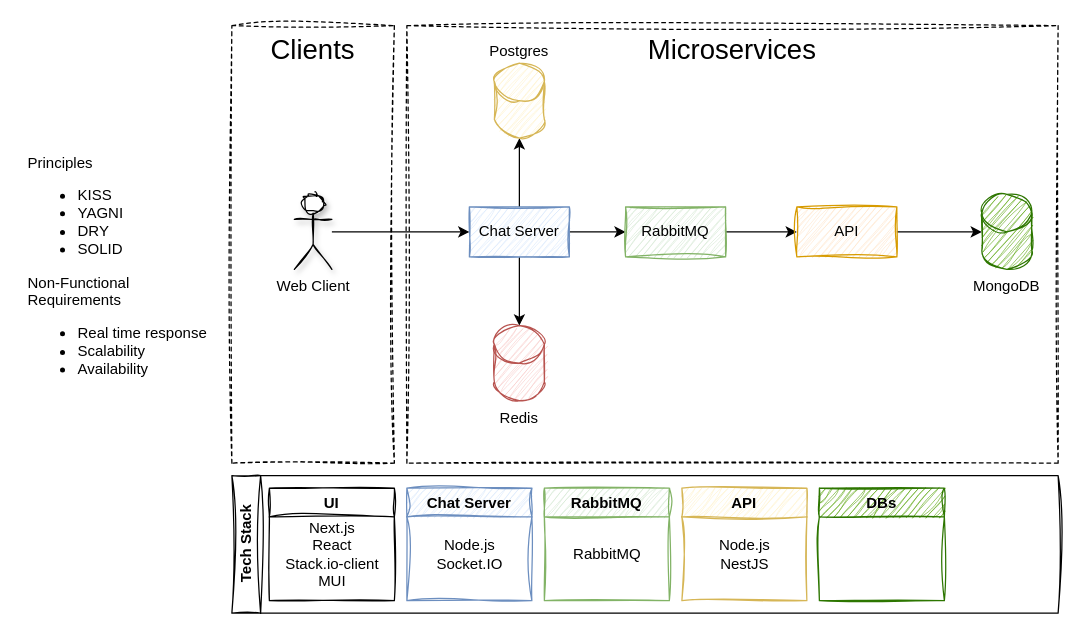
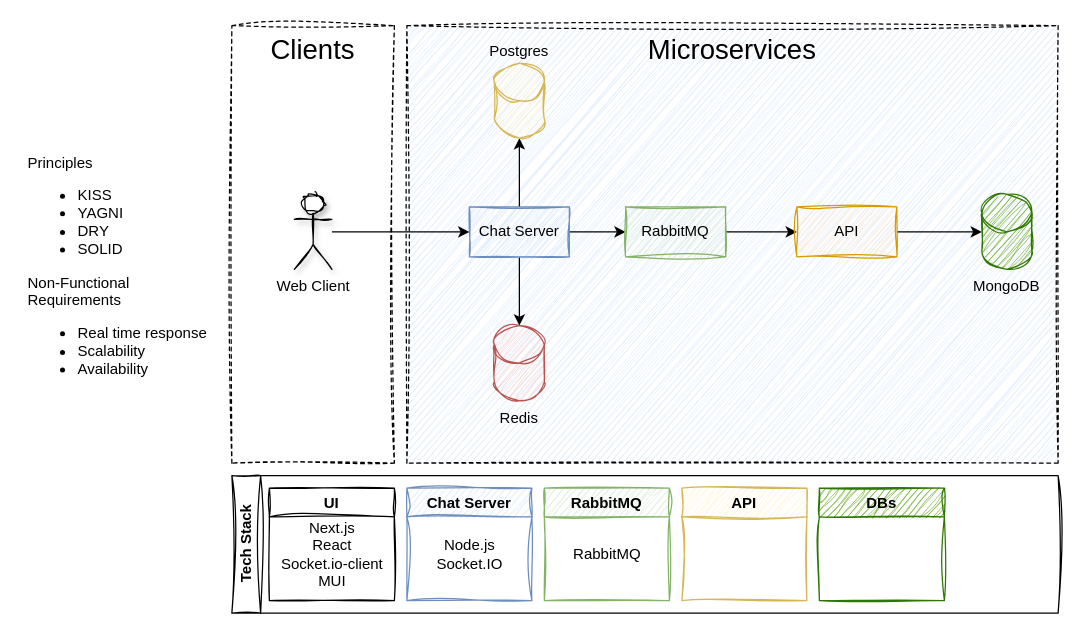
(733, 244) -> (733, 244)
(333, 554) -> (333, 554)
(744, 554) -> none
